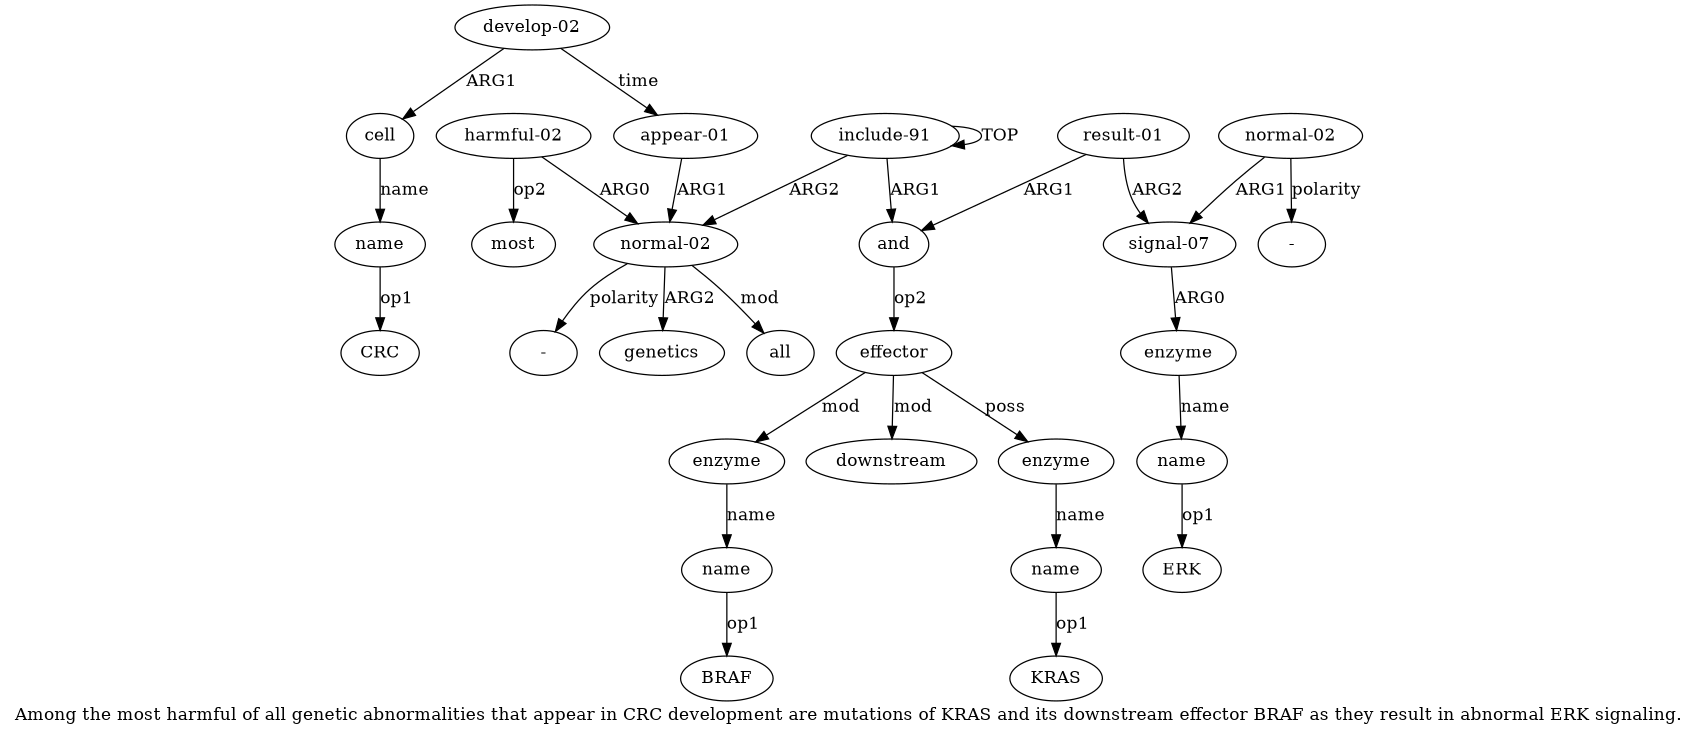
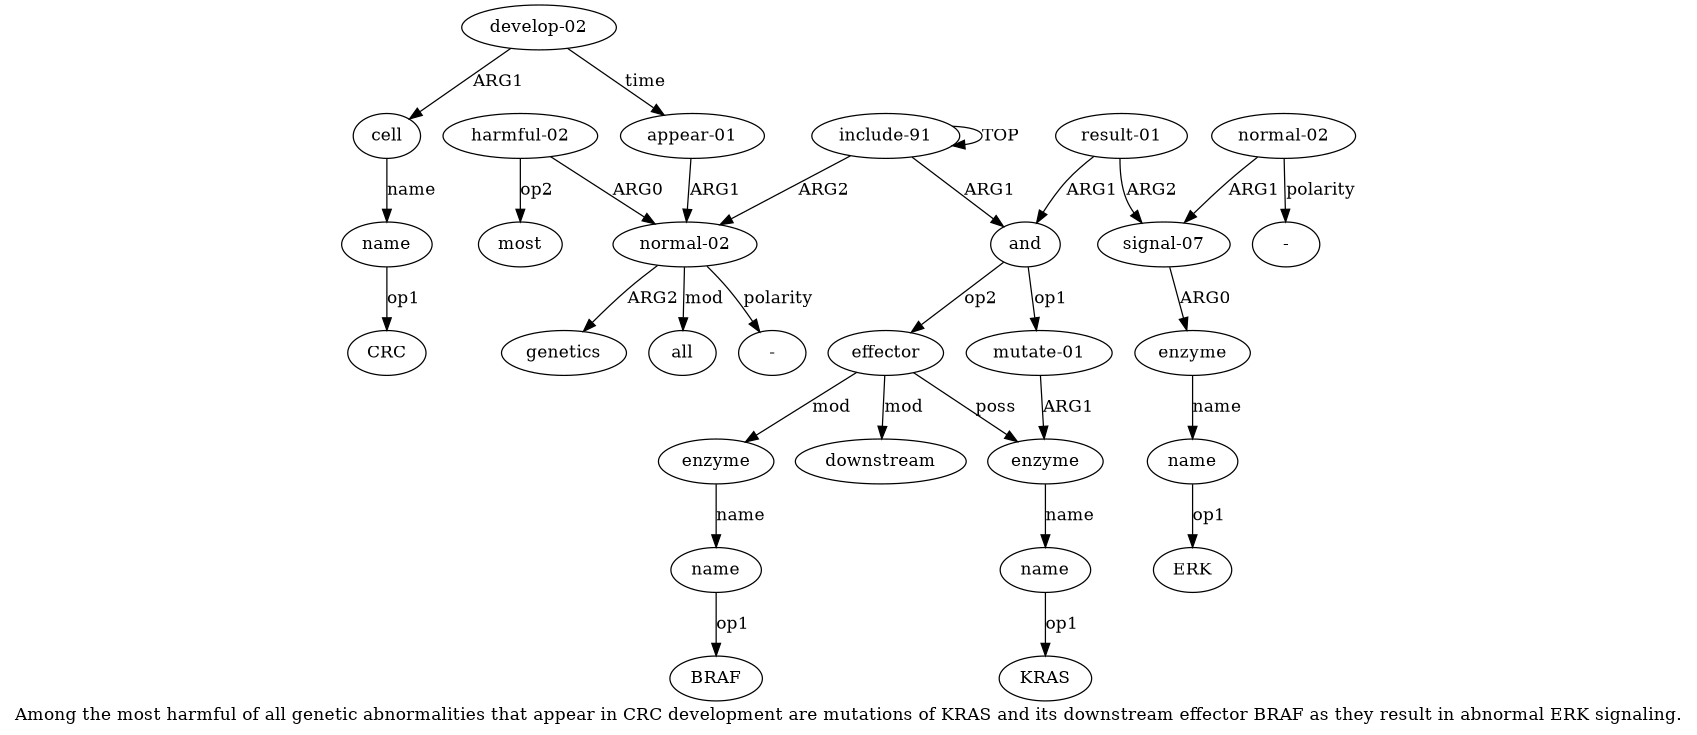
none -> (1039, 353)
